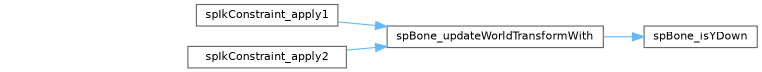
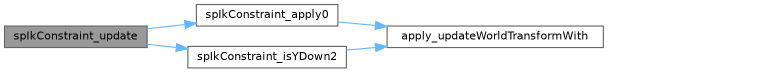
(267, 15) -> (267, 15)
none -> (76, 37)
(495, 37) -> (495, 37)
(701, 37) -> none
(267, 57) -> (267, 57)
